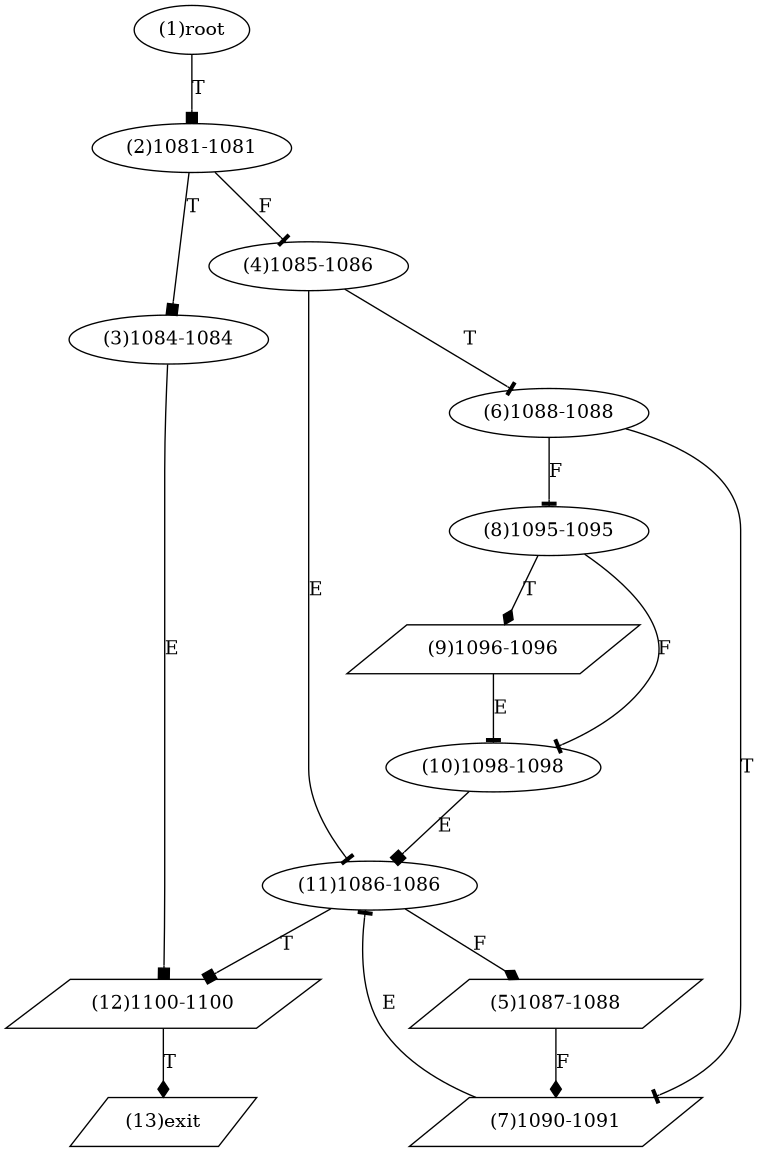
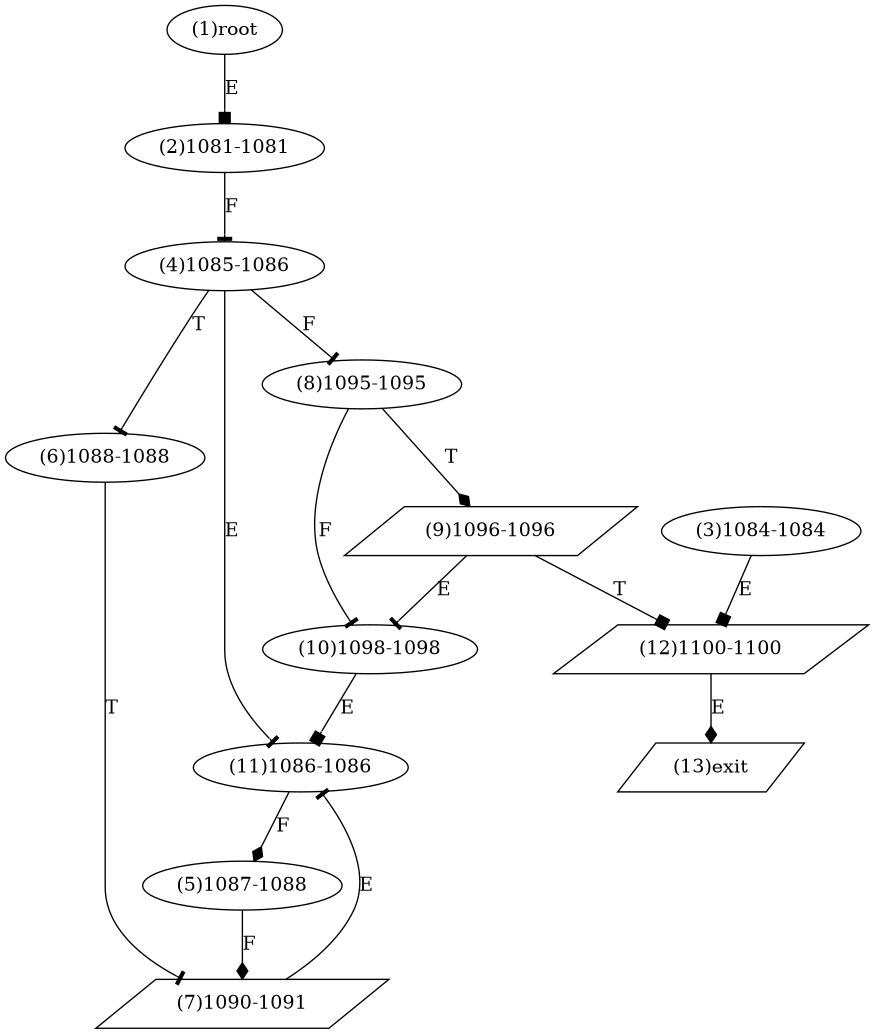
(199, 89) -> (232, 89)
(181, 237) -> none
(549, 469) -> (290, 323)
(274, 941) -> (595, 587)
(556, 1004) -> (242, 886)
(170, 1063) -> (718, 708)
